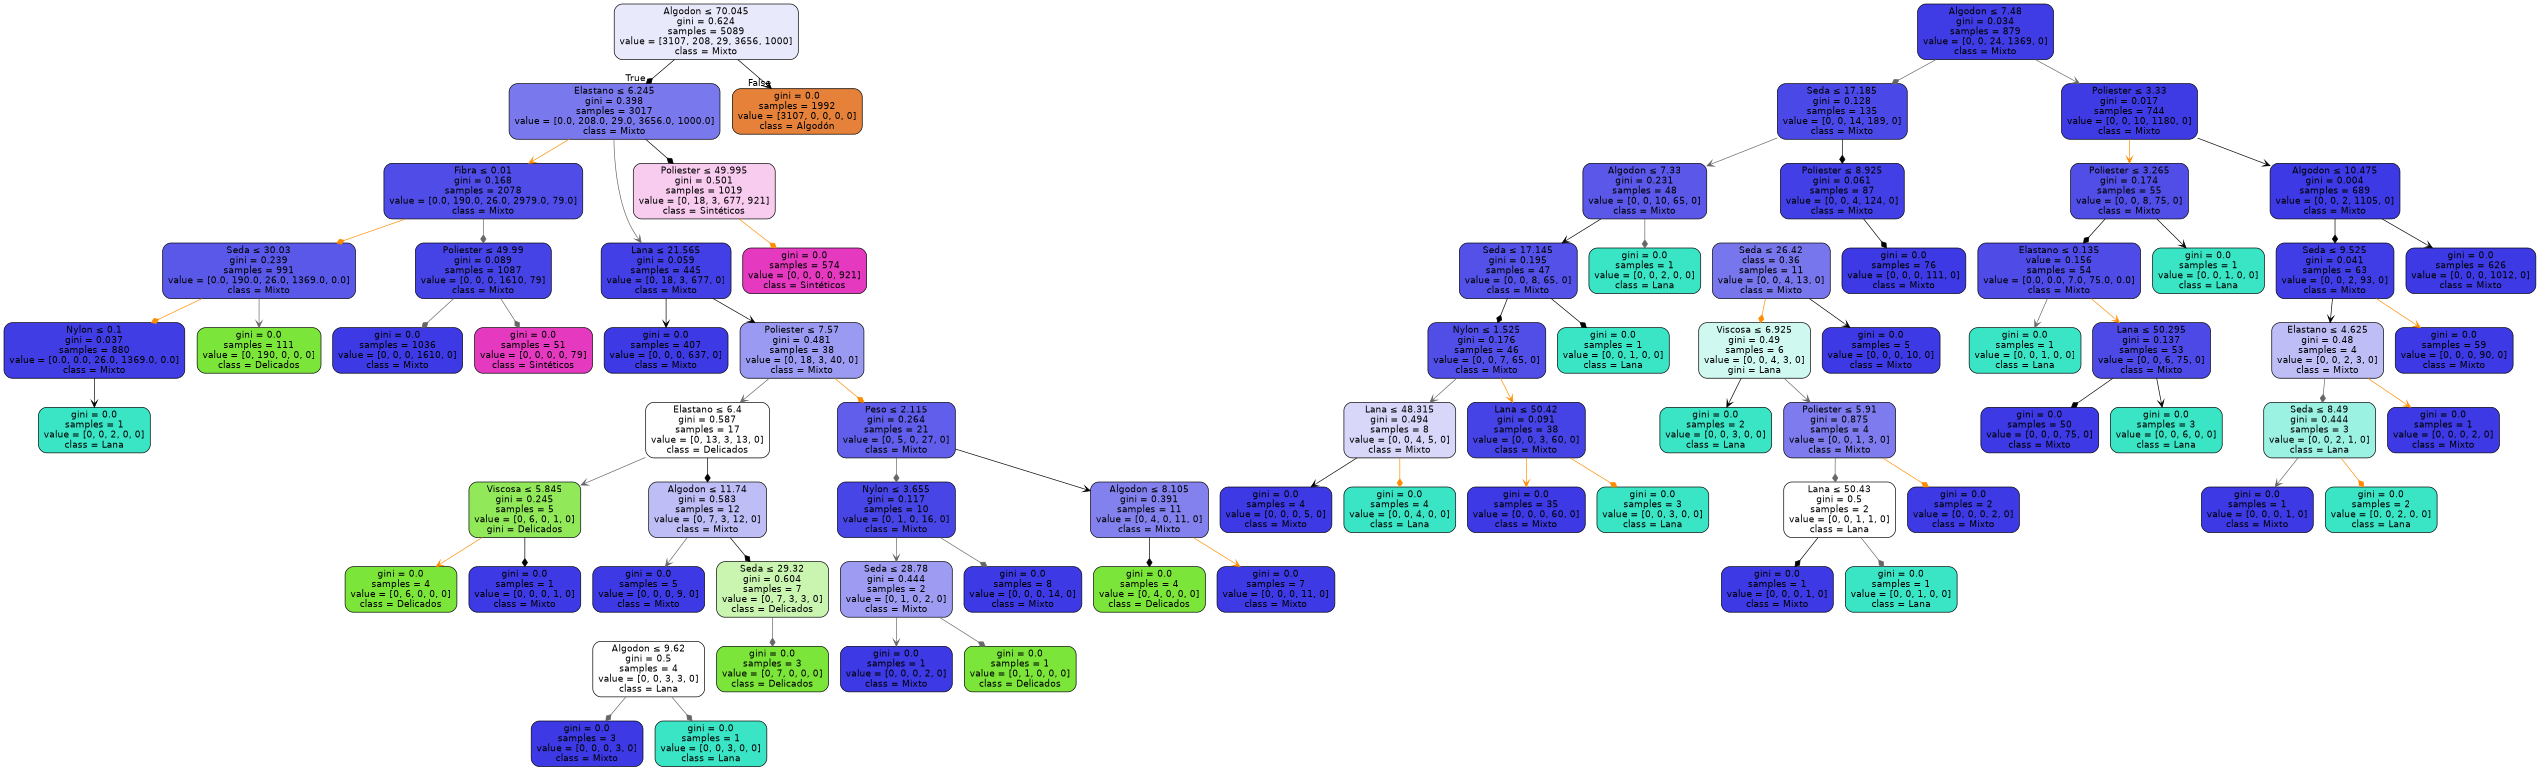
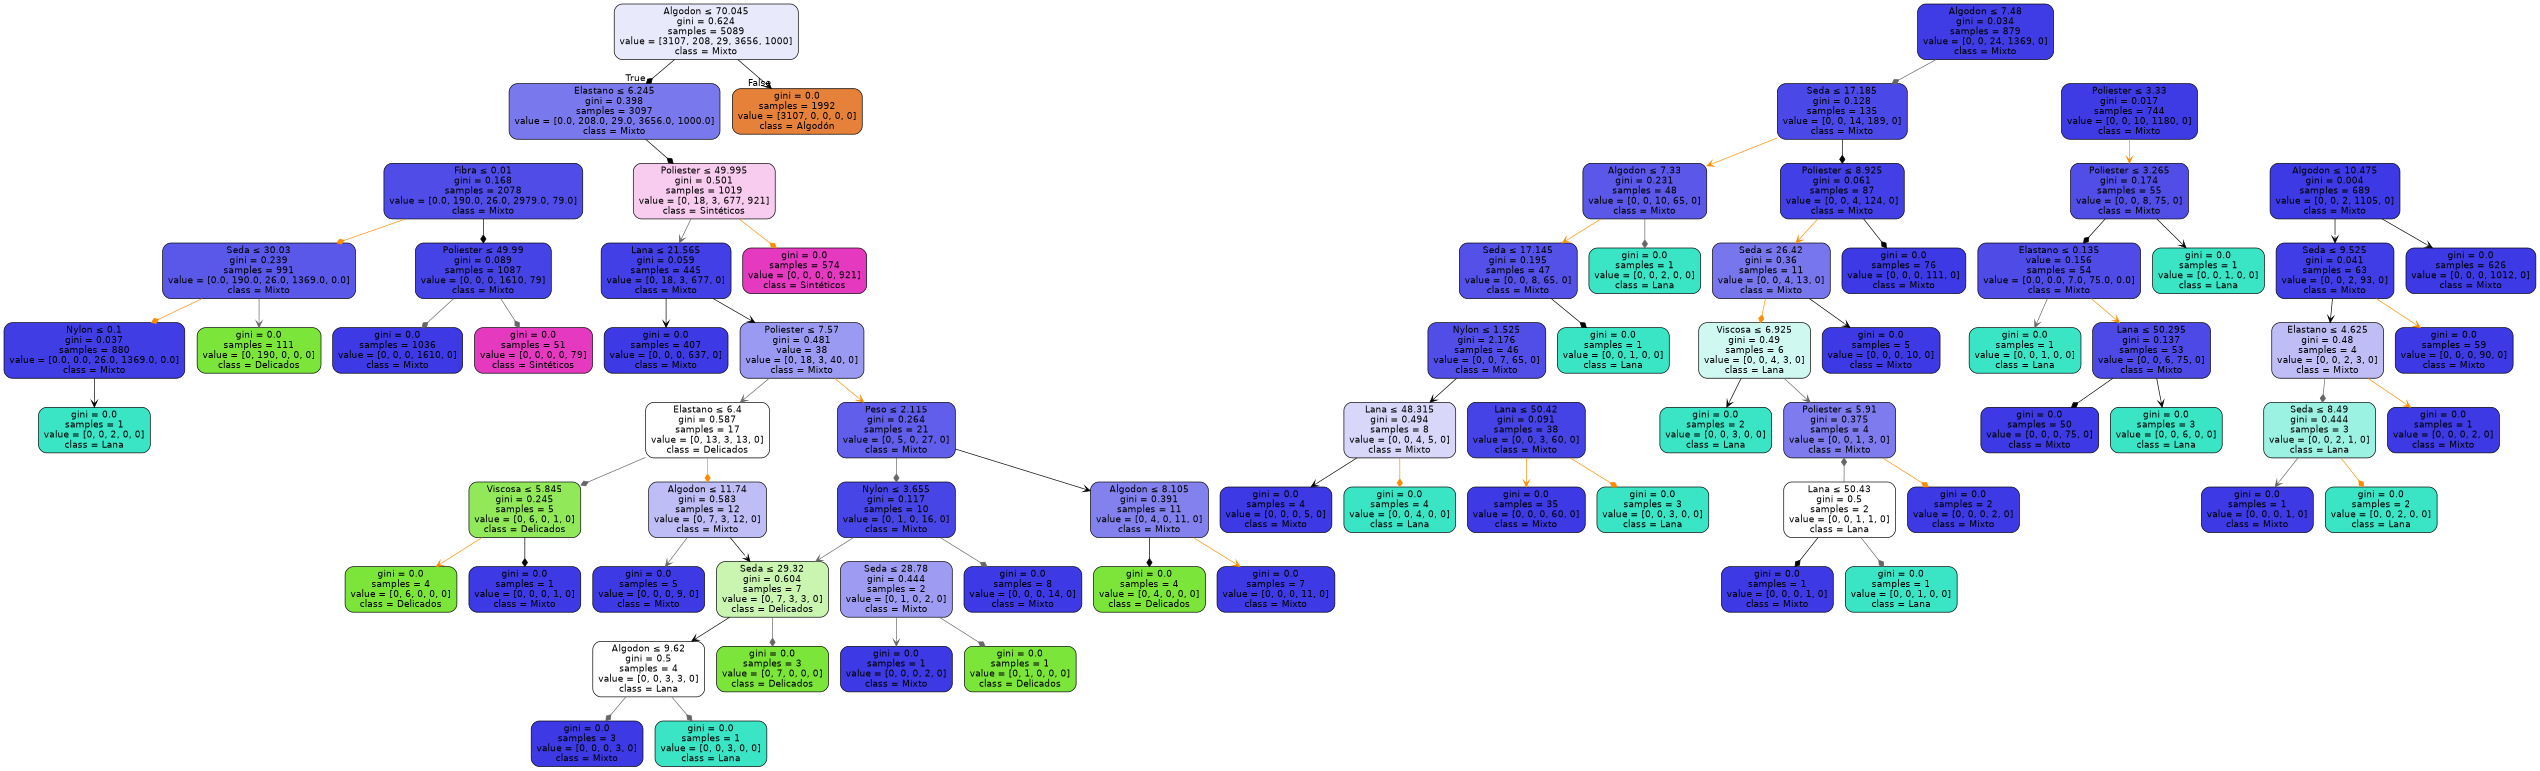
(2055, 70) -> none
(615, 111) -> (615, 111)
(552, 150) -> none
(1745, 151) -> (1745, 151)
(2231, 151) -> none
(619, 190) -> (687, 228)
(483, 227) -> (483, 227)
(2335, 227) -> (2335, 227)
none -> (1809, 228)
(1585, 229) -> (1585, 229)
(1771, 260) -> (1771, 260)
(1504, 307) -> none
(1487, 340) -> (1487, 340)
(802, 350) -> (802, 350)
(1755, 370) -> (1755, 370)
(1505, 387) -> none
(847, 388) -> (847, 388)
(1446, 388) -> (1446, 388)
(1840, 420) -> (1840, 420)
(708, 466) -> (708, 466)
(1835, 466) -> (1844, 474)
(616, 470) -> (616, 470)
(525, 530) -> (525, 530)
(737, 546) -> (737, 546)
(896, 546) -> (837, 548)
none -> (713, 627)
